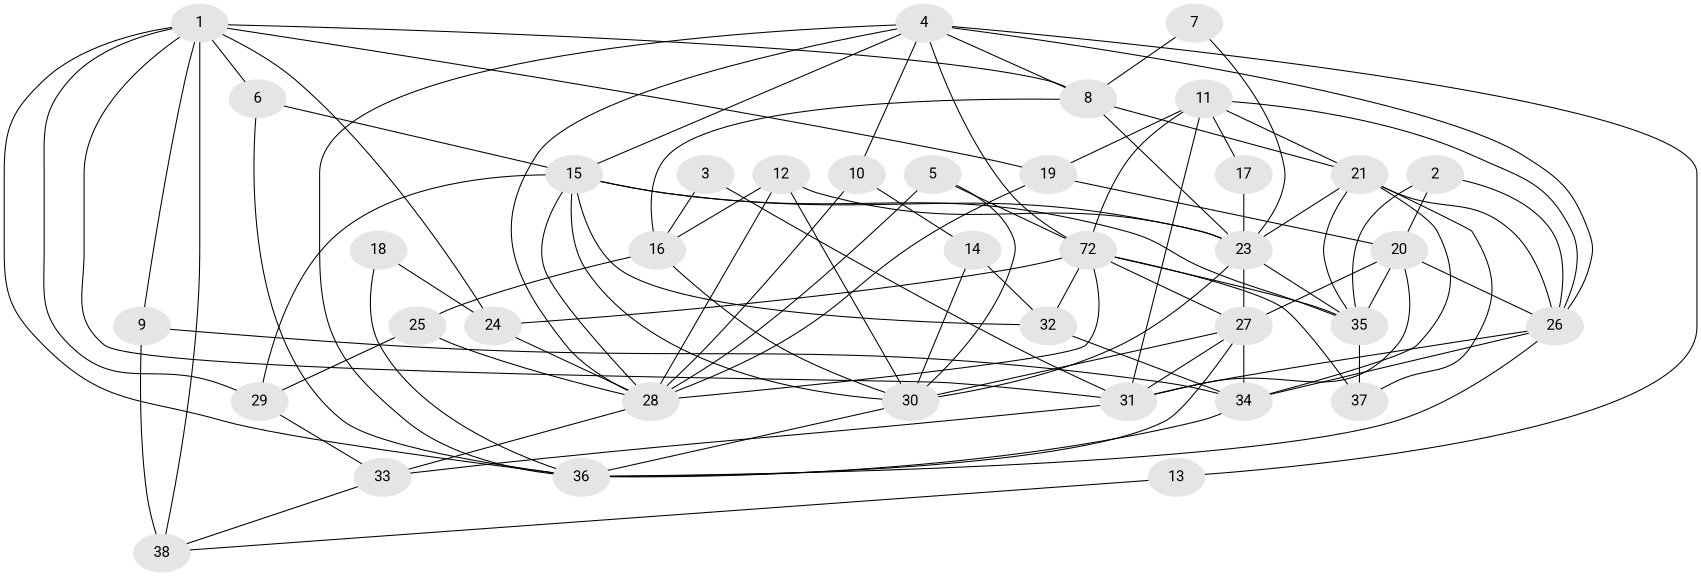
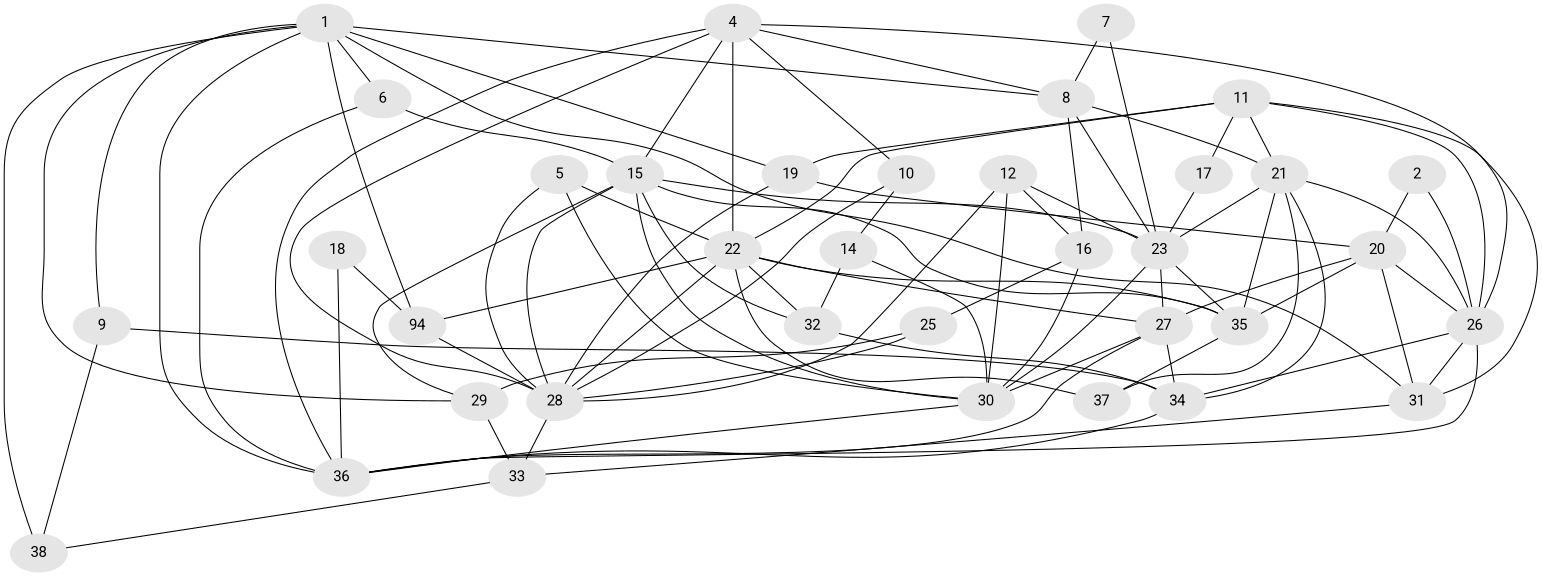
(705, 175) -> none
(1361, 232) -> none
(1088, 250) -> (733, 250)
(493, 326) -> (417, 326)
(1186, 364) -> none
(1177, 477) -> none
